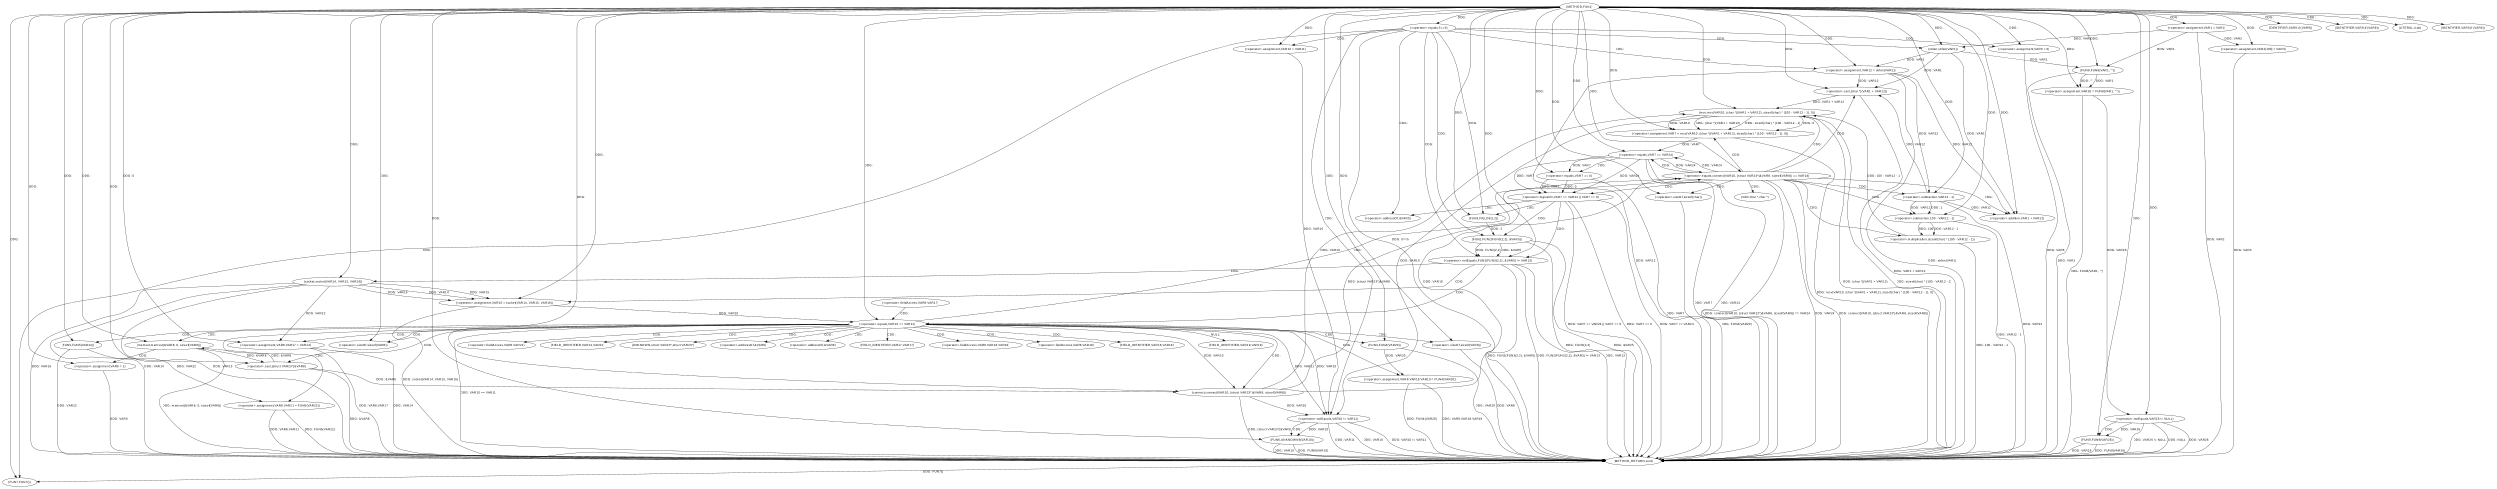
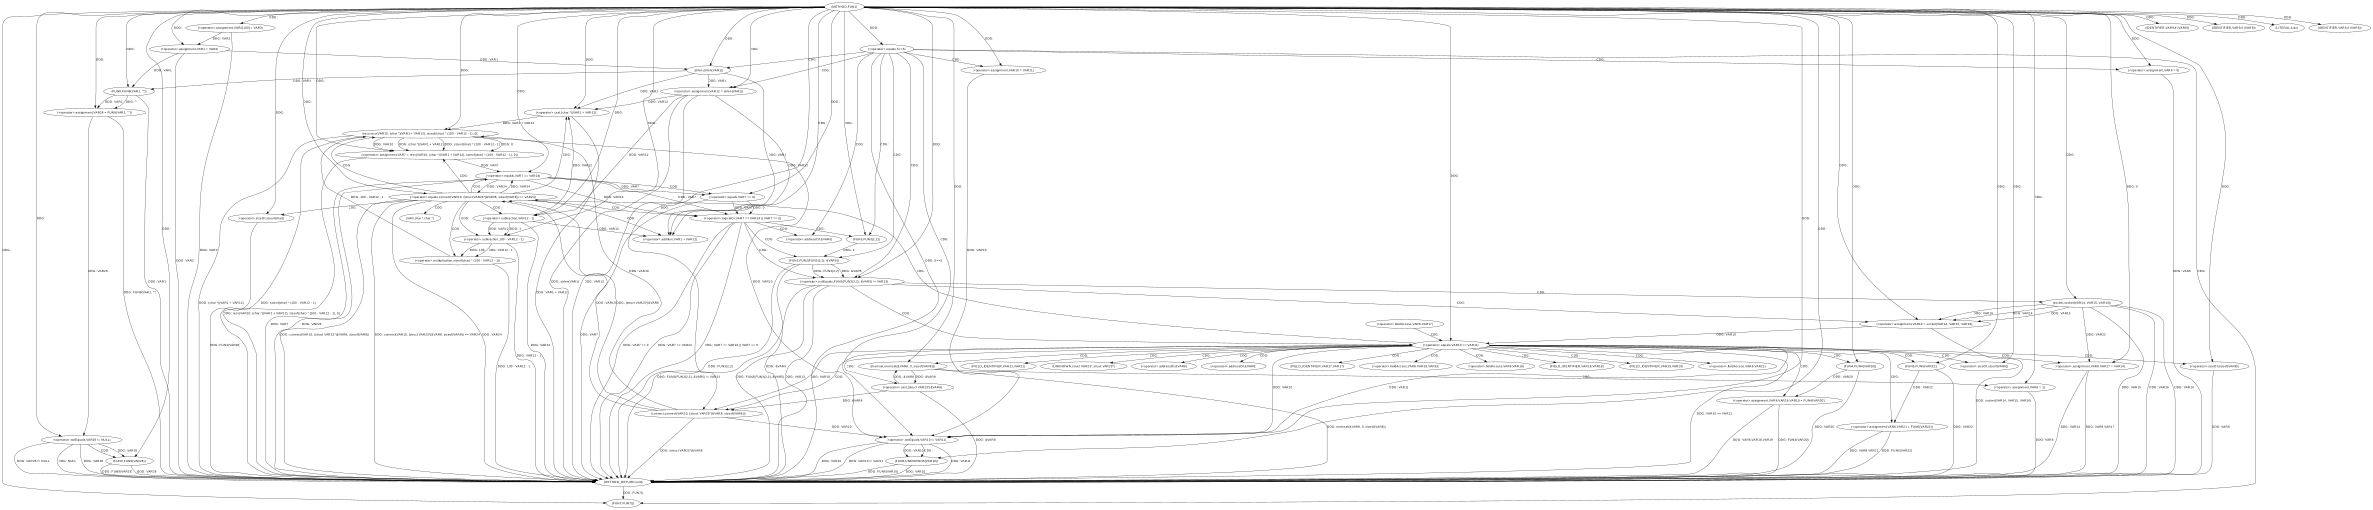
(128, 17) -> (1802, 157)
(2220, 39) -> (211, 38)
(1484, 218) -> (866, 239)
(1216, 335) -> (1576, 356)
